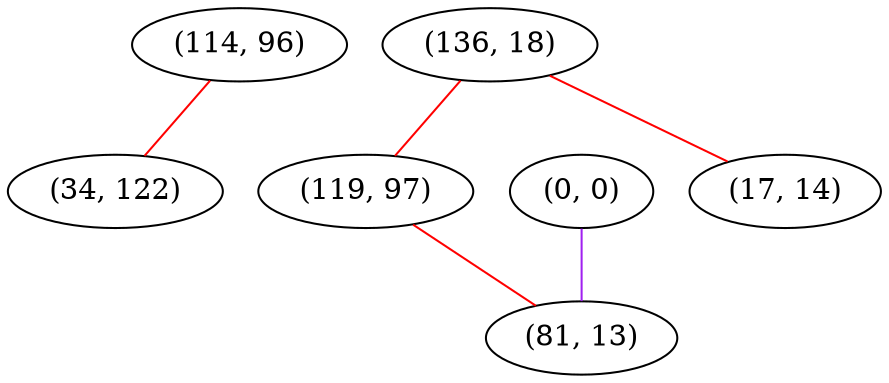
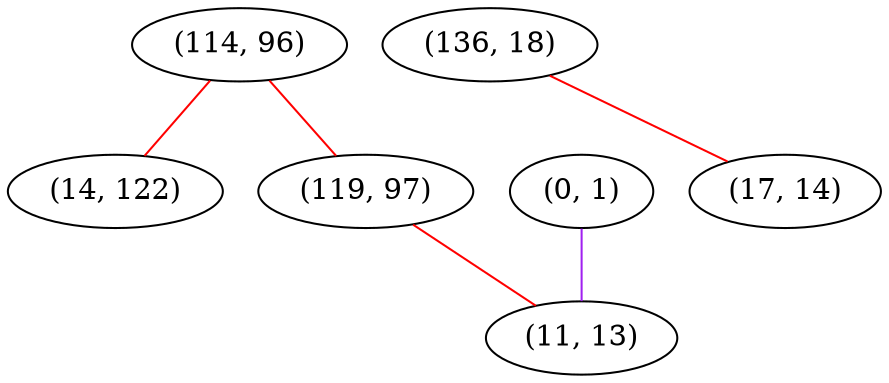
(428, 118) -> (303, 118)
(115, 191) -> (115, 191)
(582, 191) -> (582, 191)
(582, 338) -> (582, 338)
